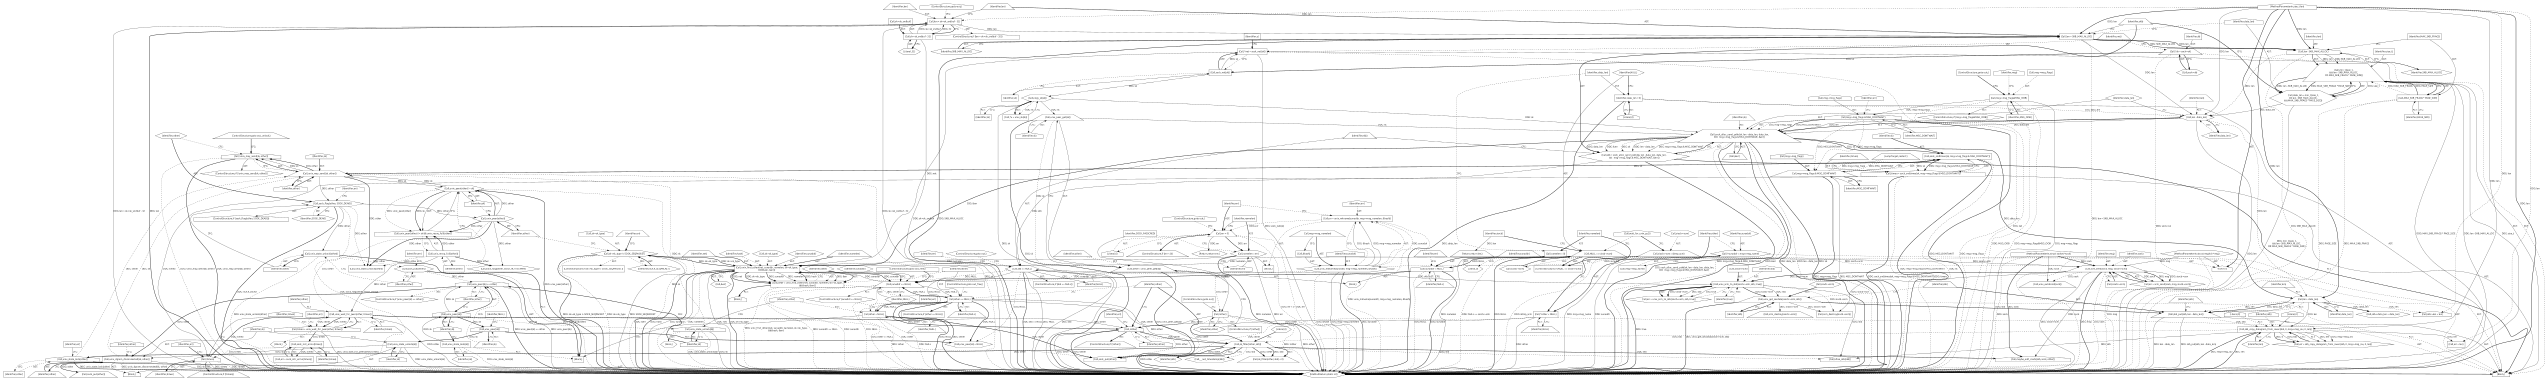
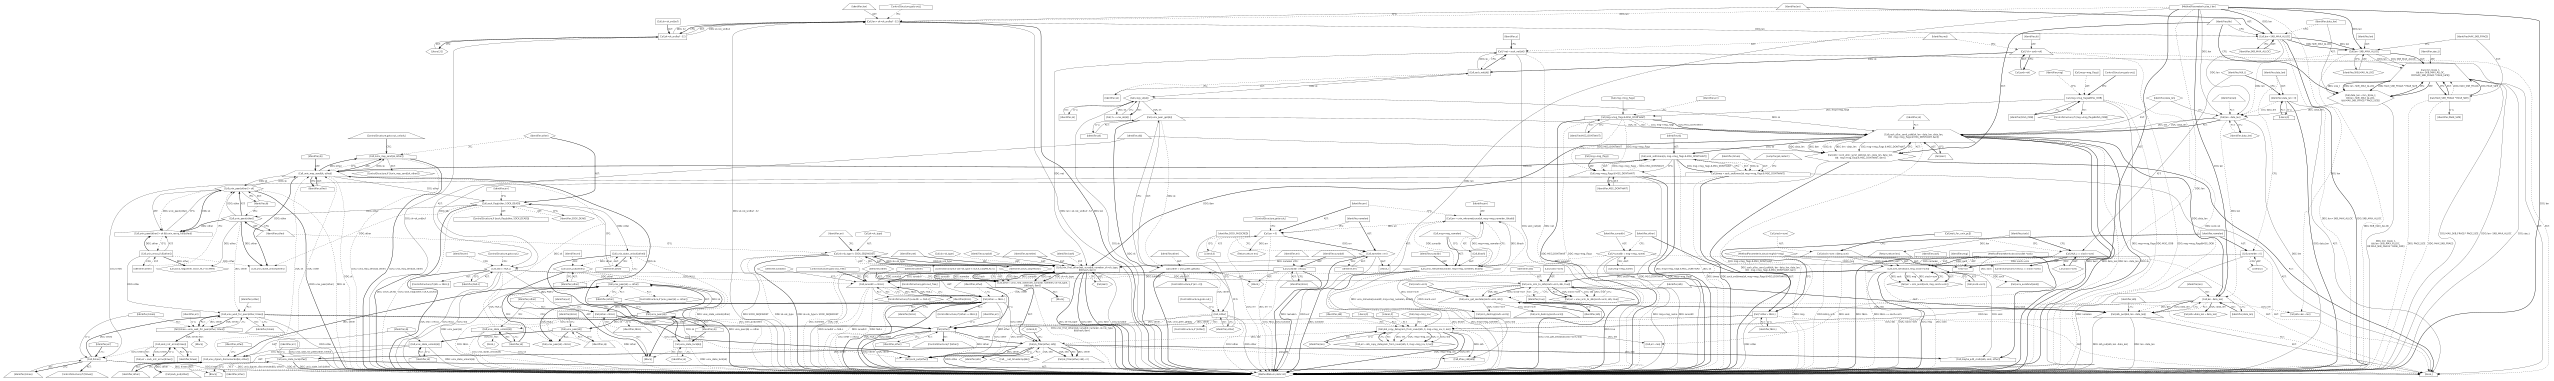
(978, 37) -> none
(2412, 109) -> none
none -> (613, 212)
(1184, 237) -> (1185, 276)
(1510, 257) -> none
none -> (1420, 314)
